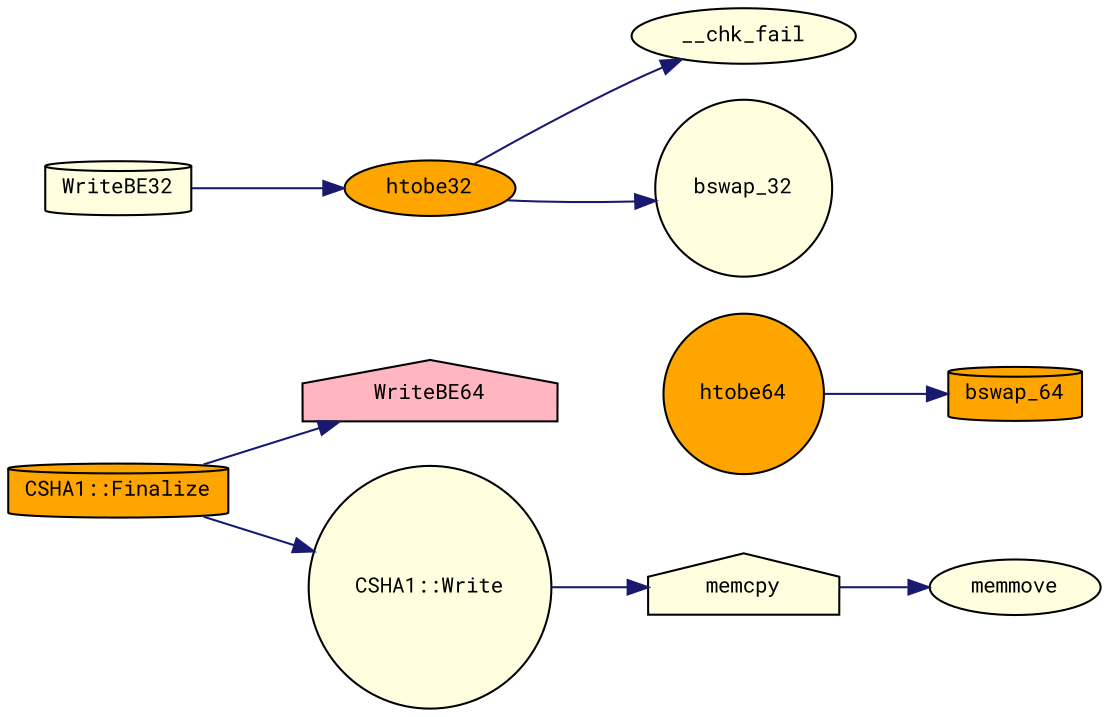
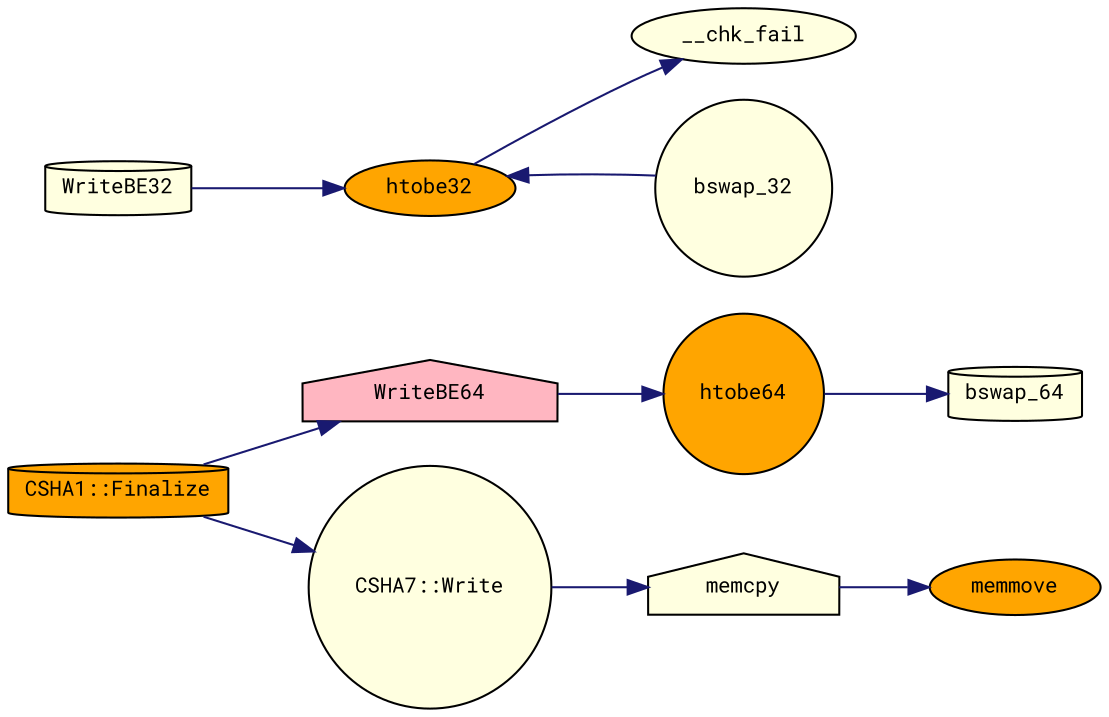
(571, 202) -> (592, 174)
none -> (600, 394)
(1015, 394) -> (1015, 394)
(430, 587) -> (430, 587)
(1015, 587) -> (1015, 587)
